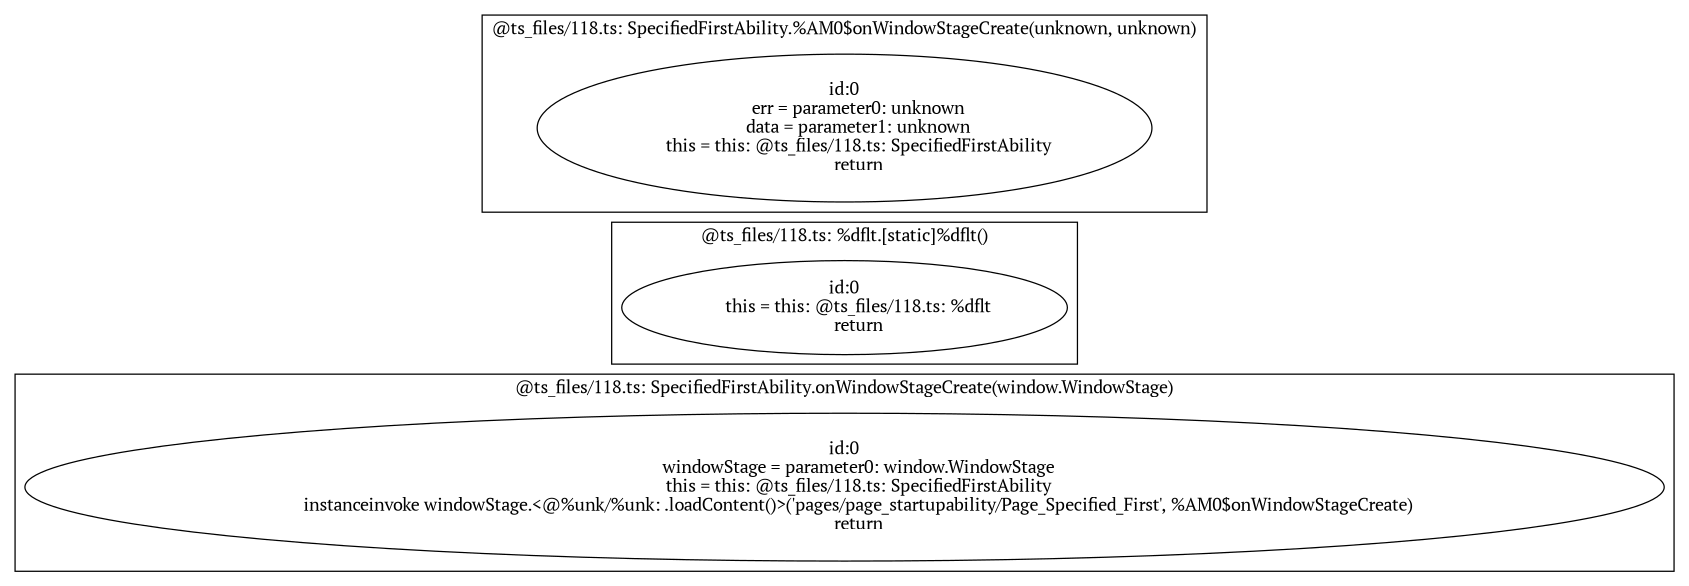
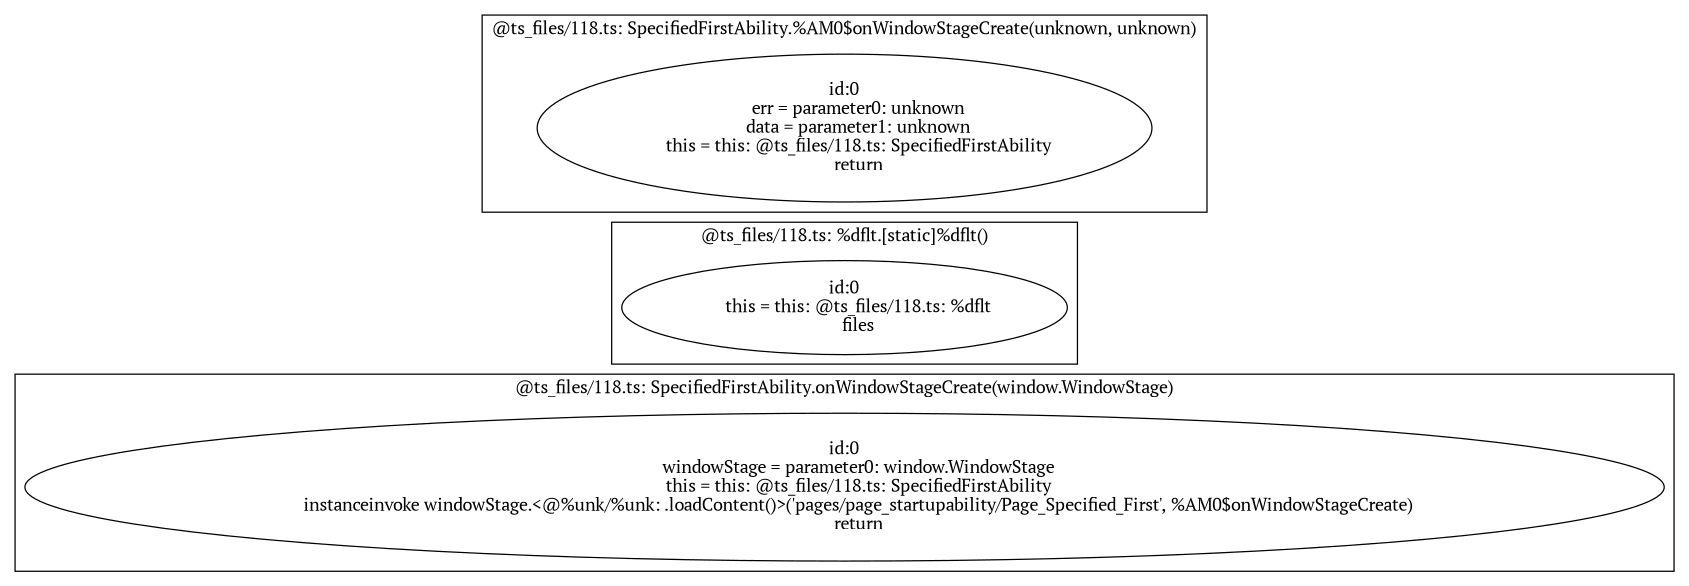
(845, 308) -> (845, 308)
